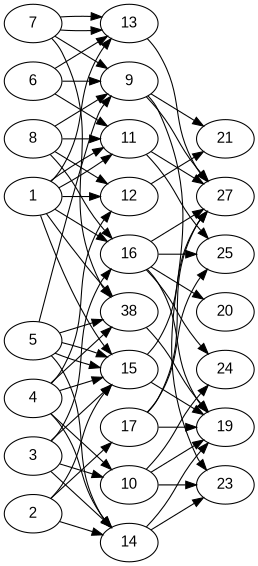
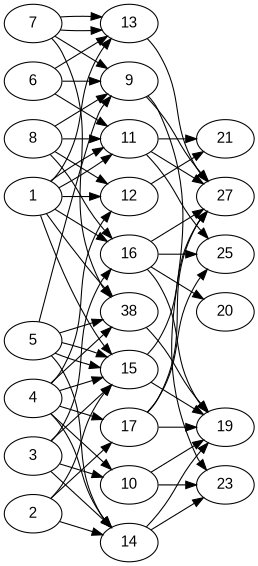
(169, 105) -> (172, 139)
(225, 370) -> none
none -> (76, 411)
